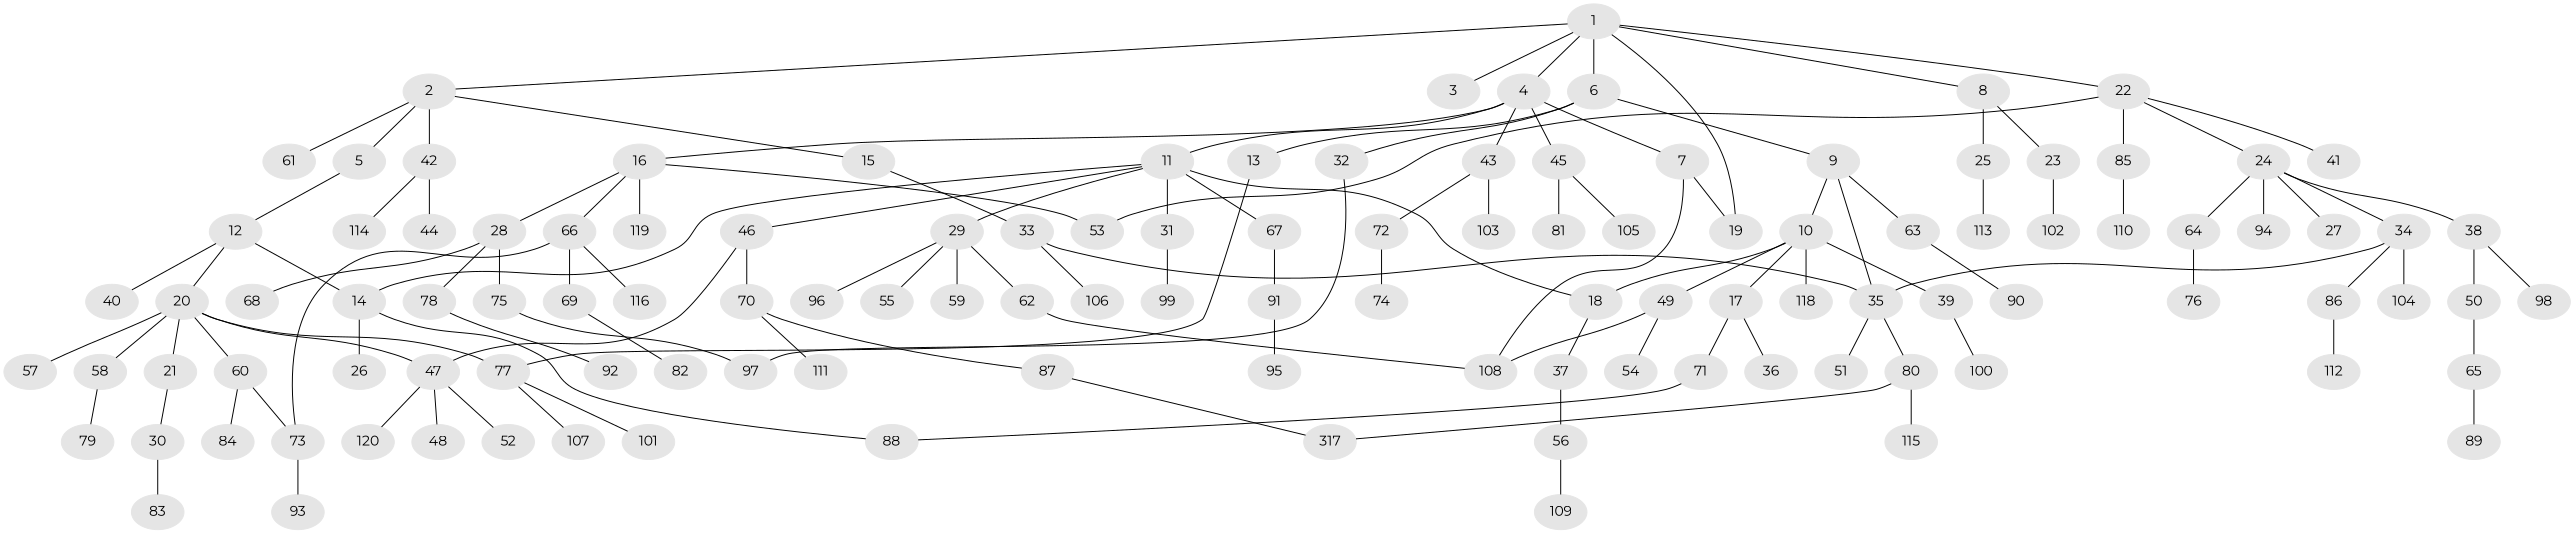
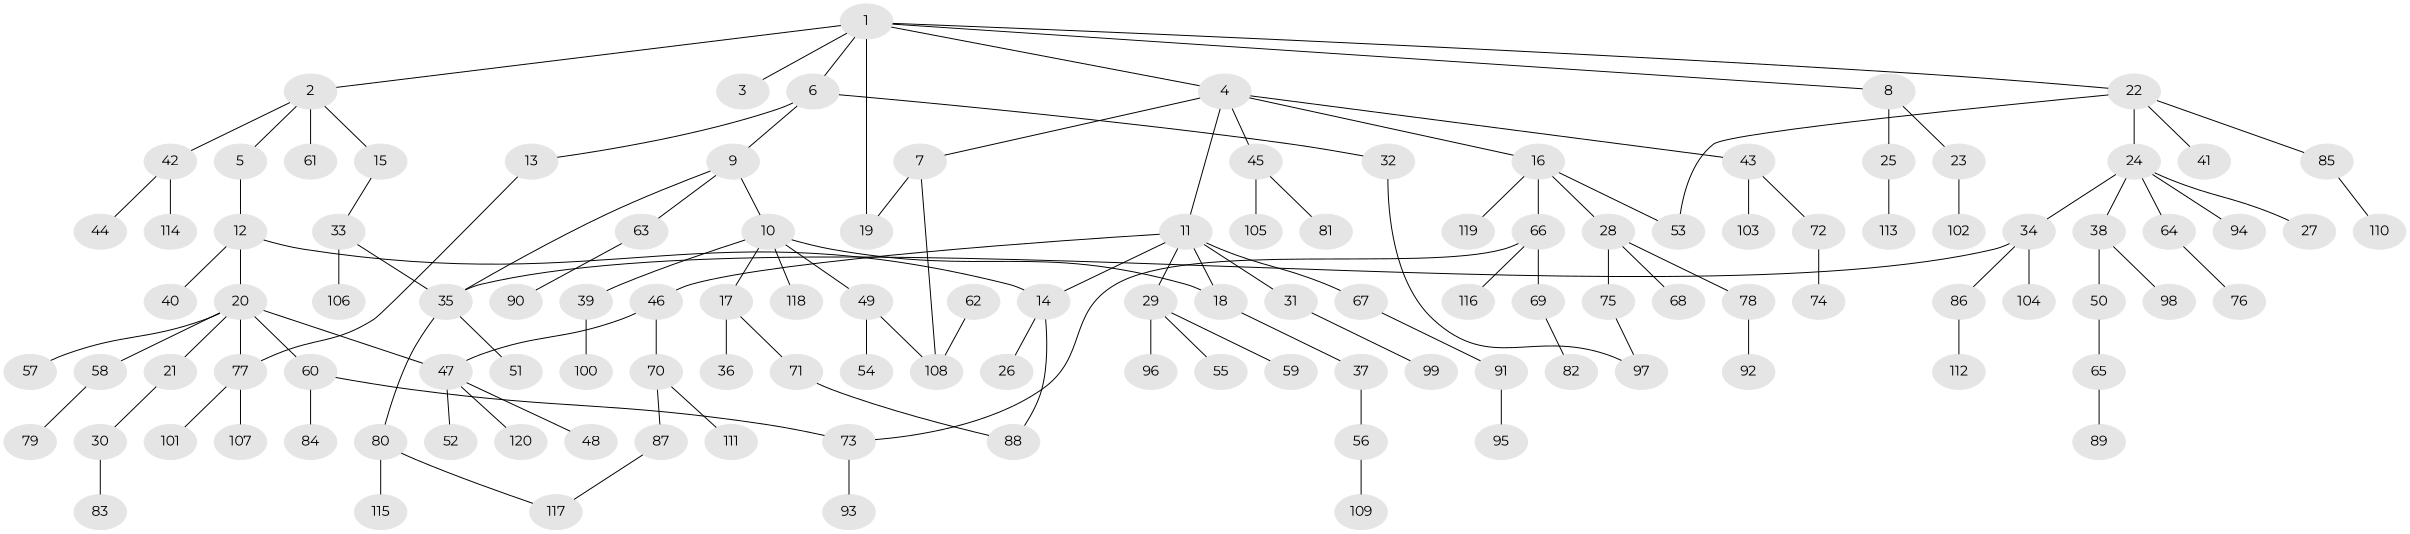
(992, 267) -> none
(1330, 442) -> (556, 512)
